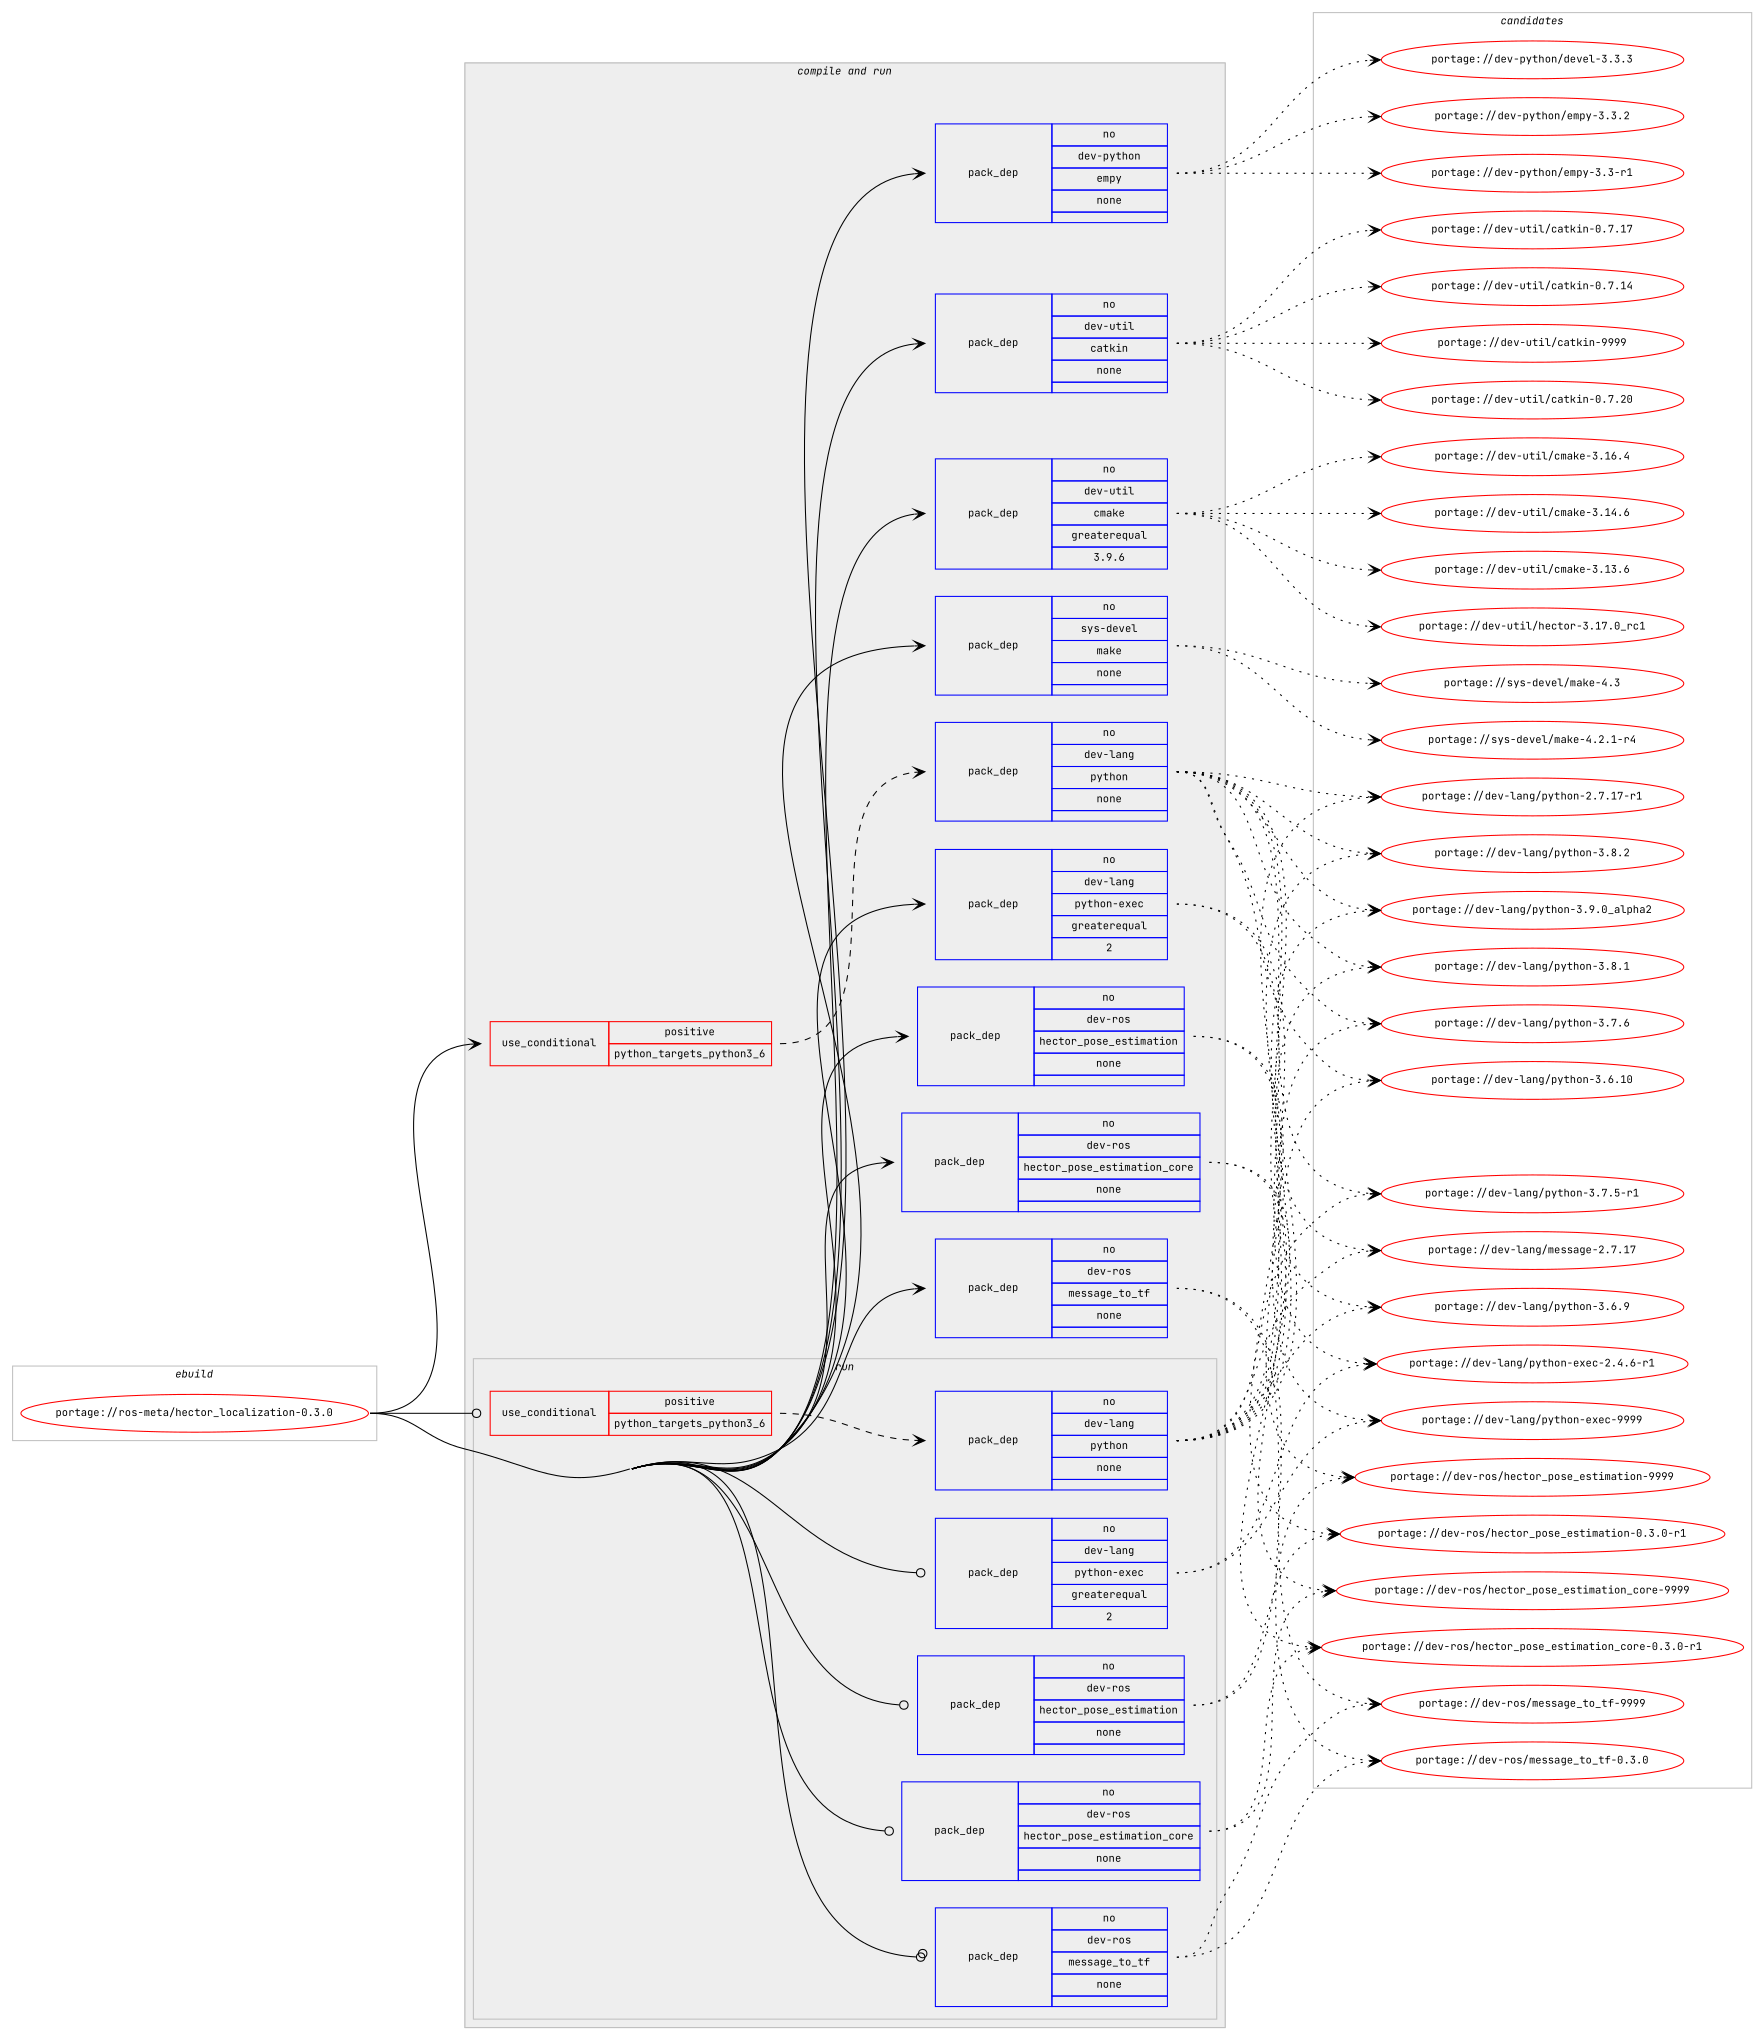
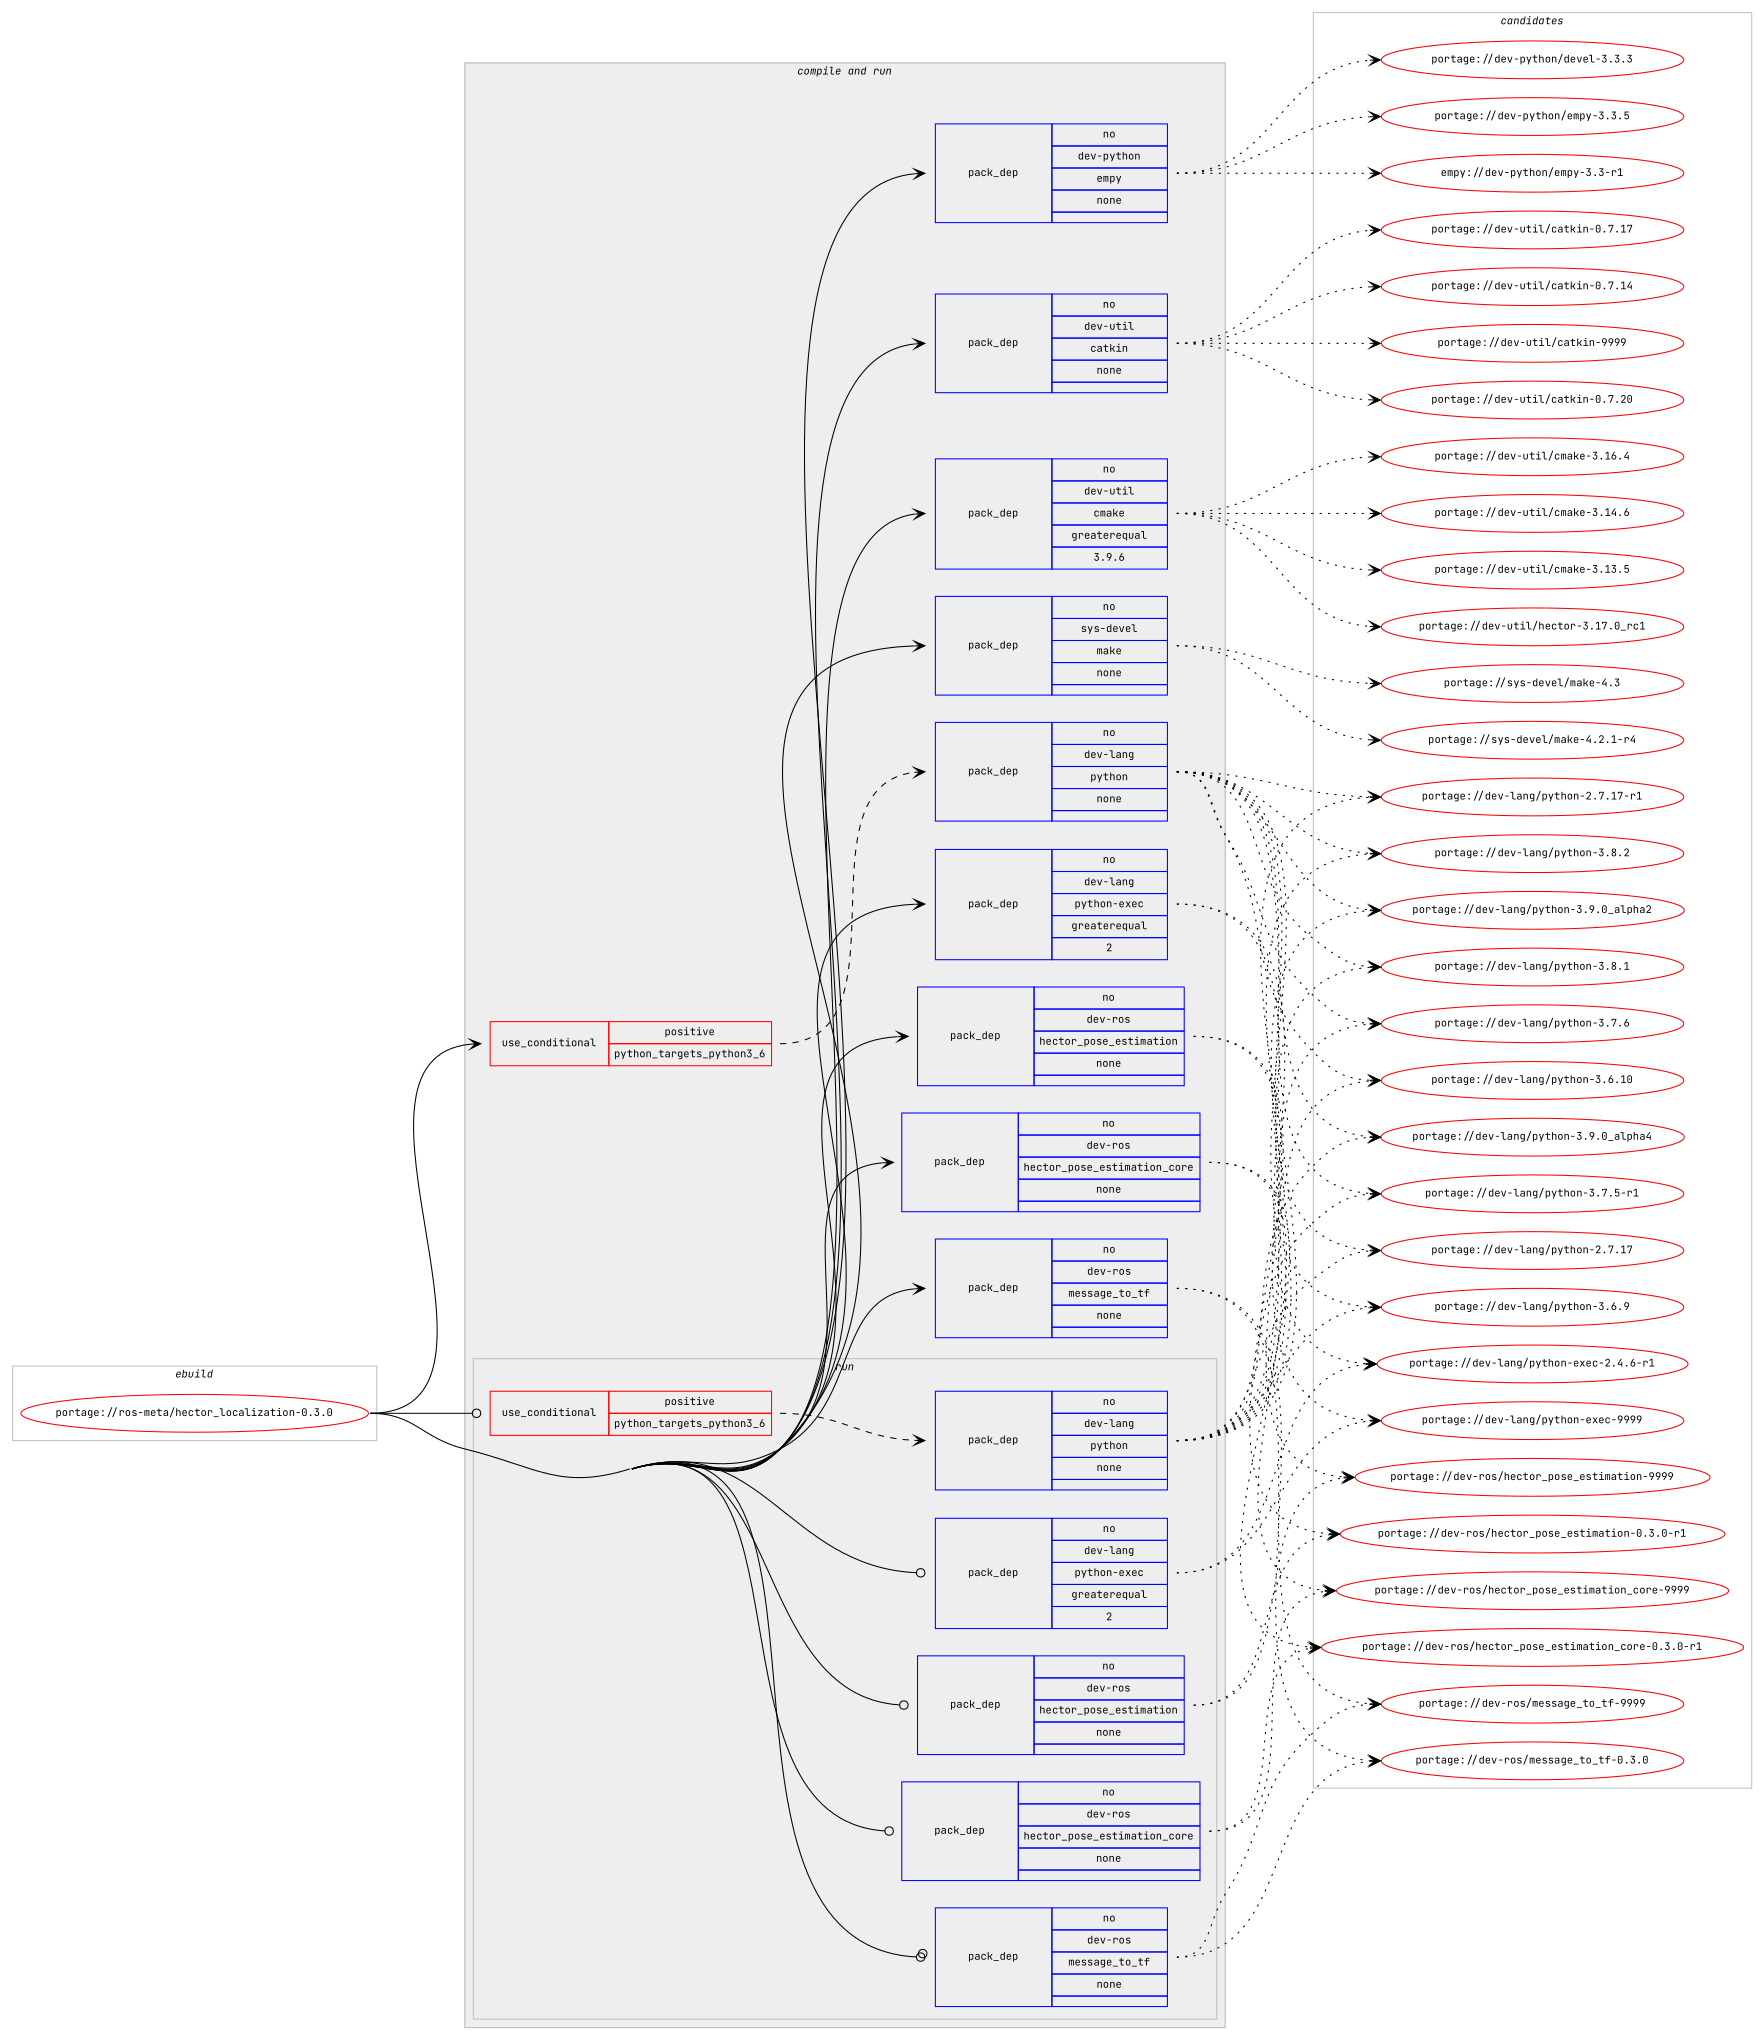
(1533, 117) -> (1533, 117)
(1533, 173) -> (1533, 173)
(1533, 570) -> (1533, 570)
none -> (1533, 1137)
(1533, 1251) -> (1533, 1251)
